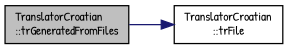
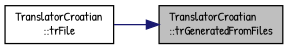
(145, 25) -> (130, 25)
